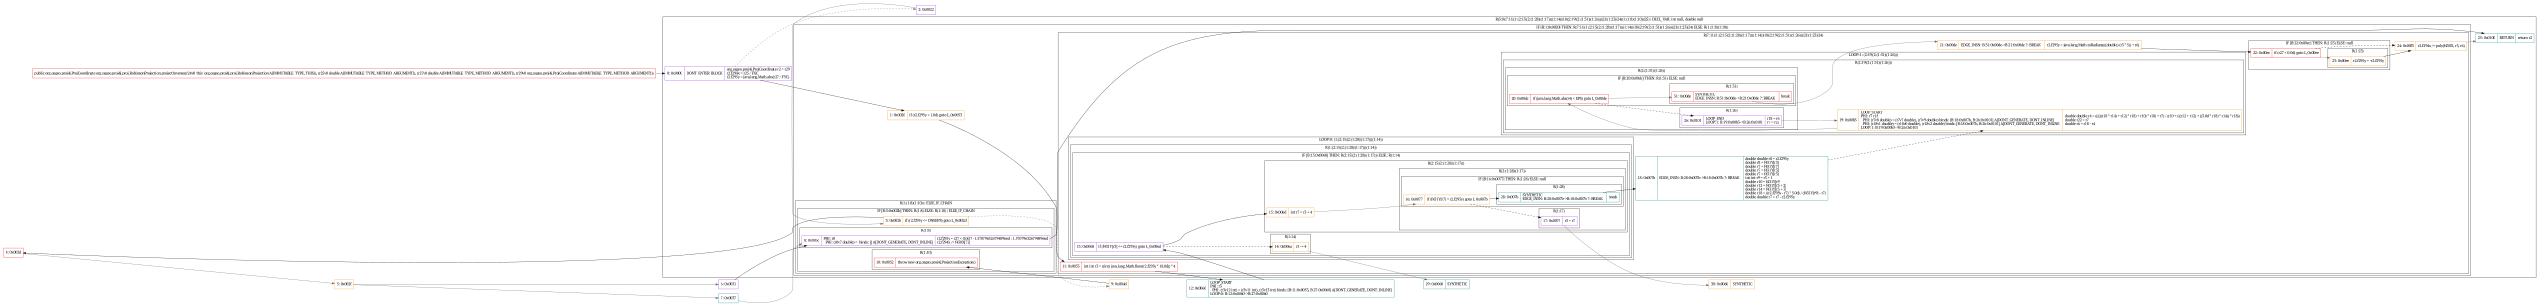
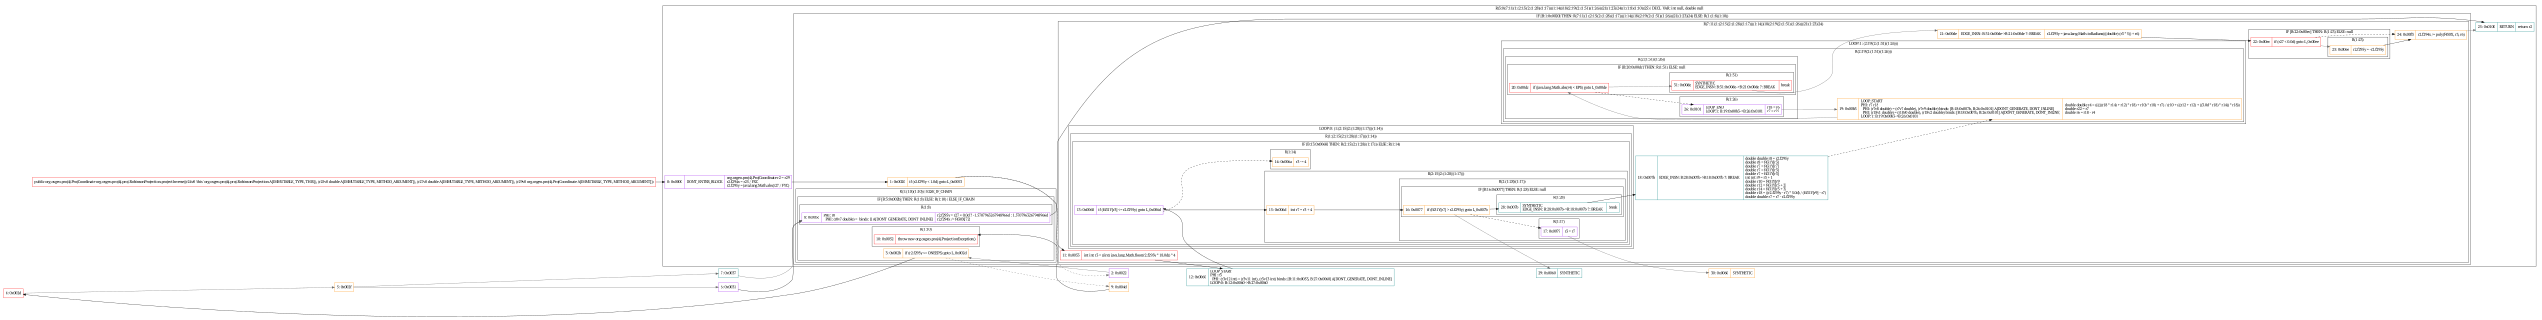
(807, 19) -> (1057, 205)
(1364, 209) -> (1357, 210)
(1367, 265) -> (1494, 238)
